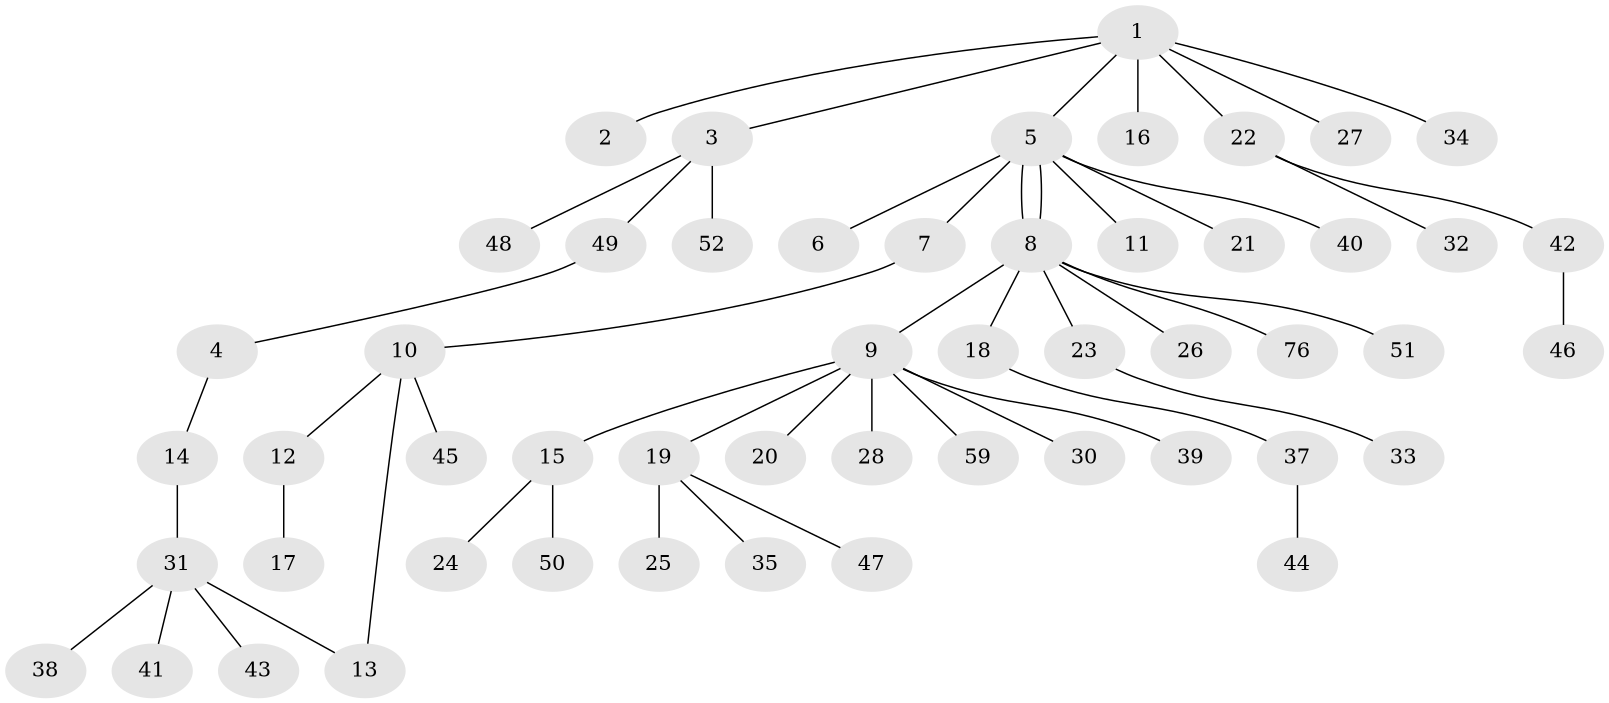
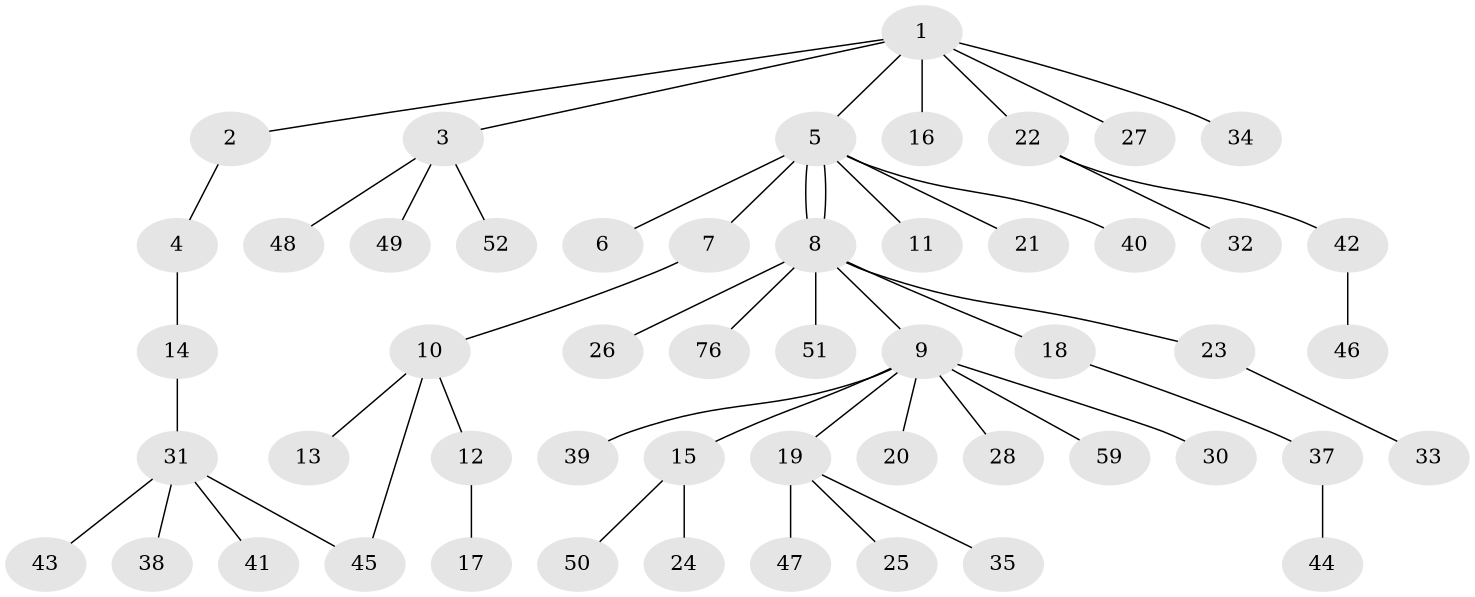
(416, 307) -> (204, 192)
(271, 618) -> (271, 511)
